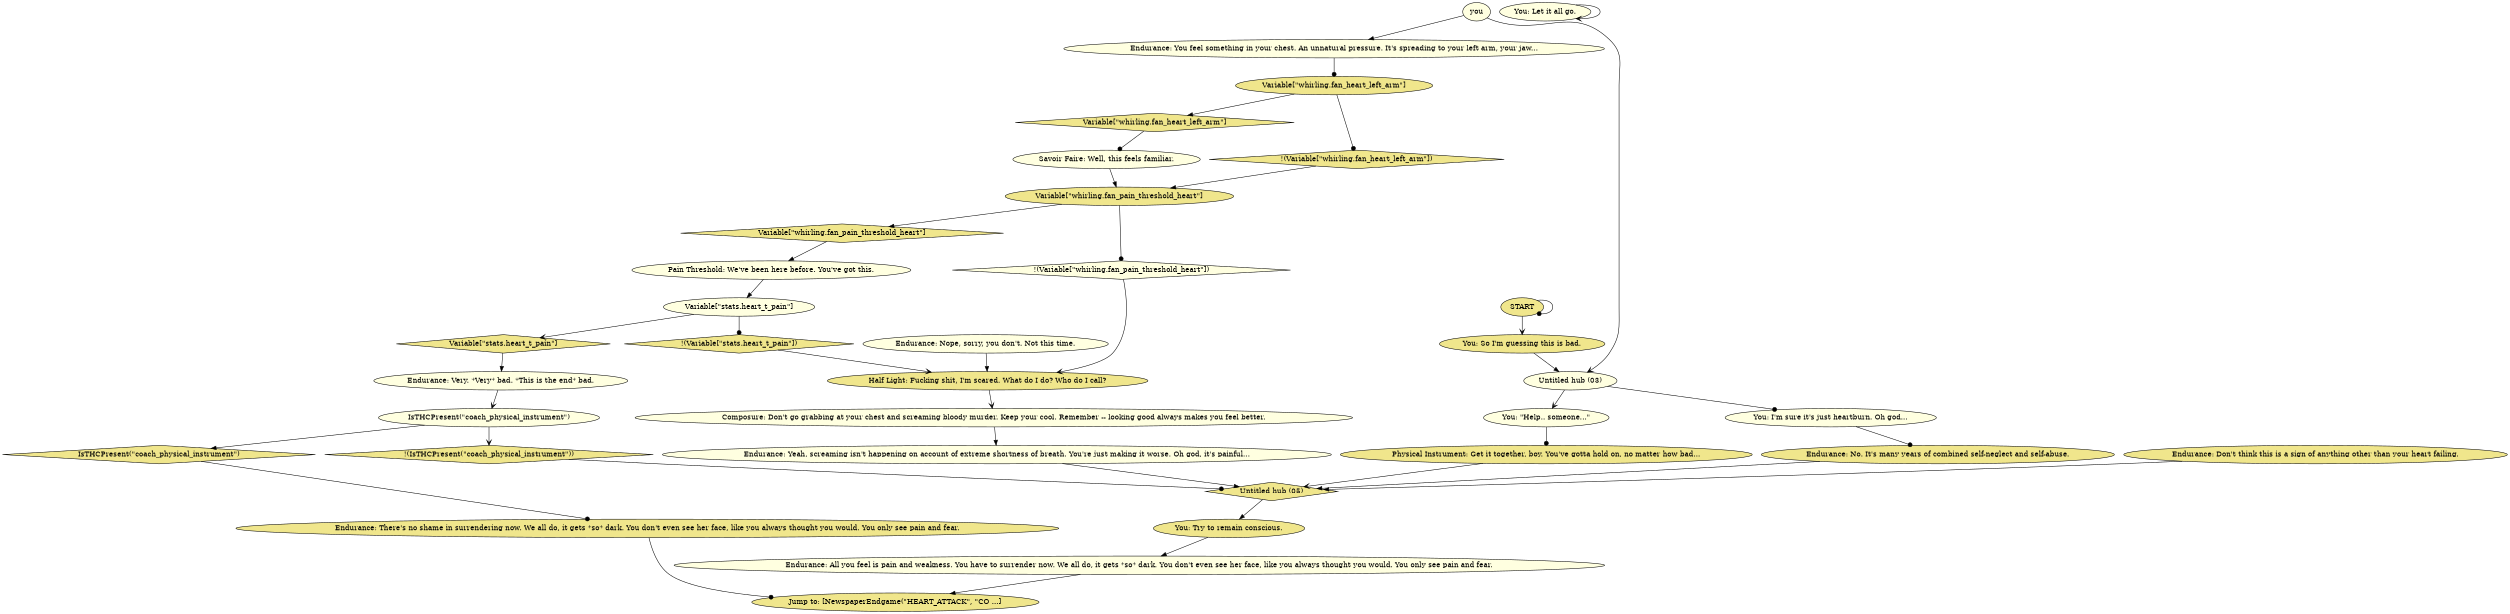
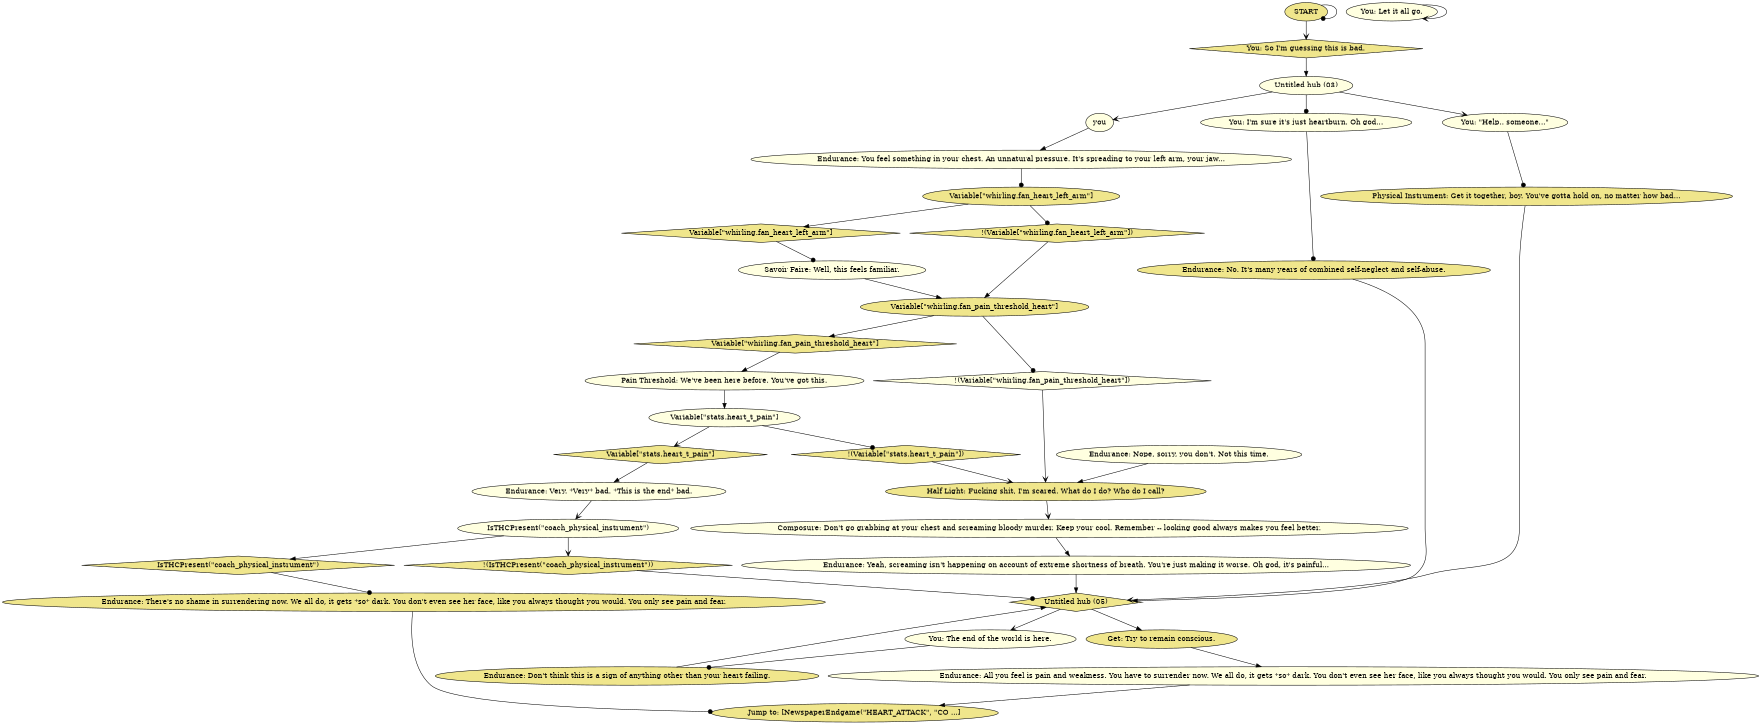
(1619, 144) -> (1195, 105)
(1522, 344) -> (1306, 49)
(1229, 528) -> (1162, 639)
none -> (991, 639)
